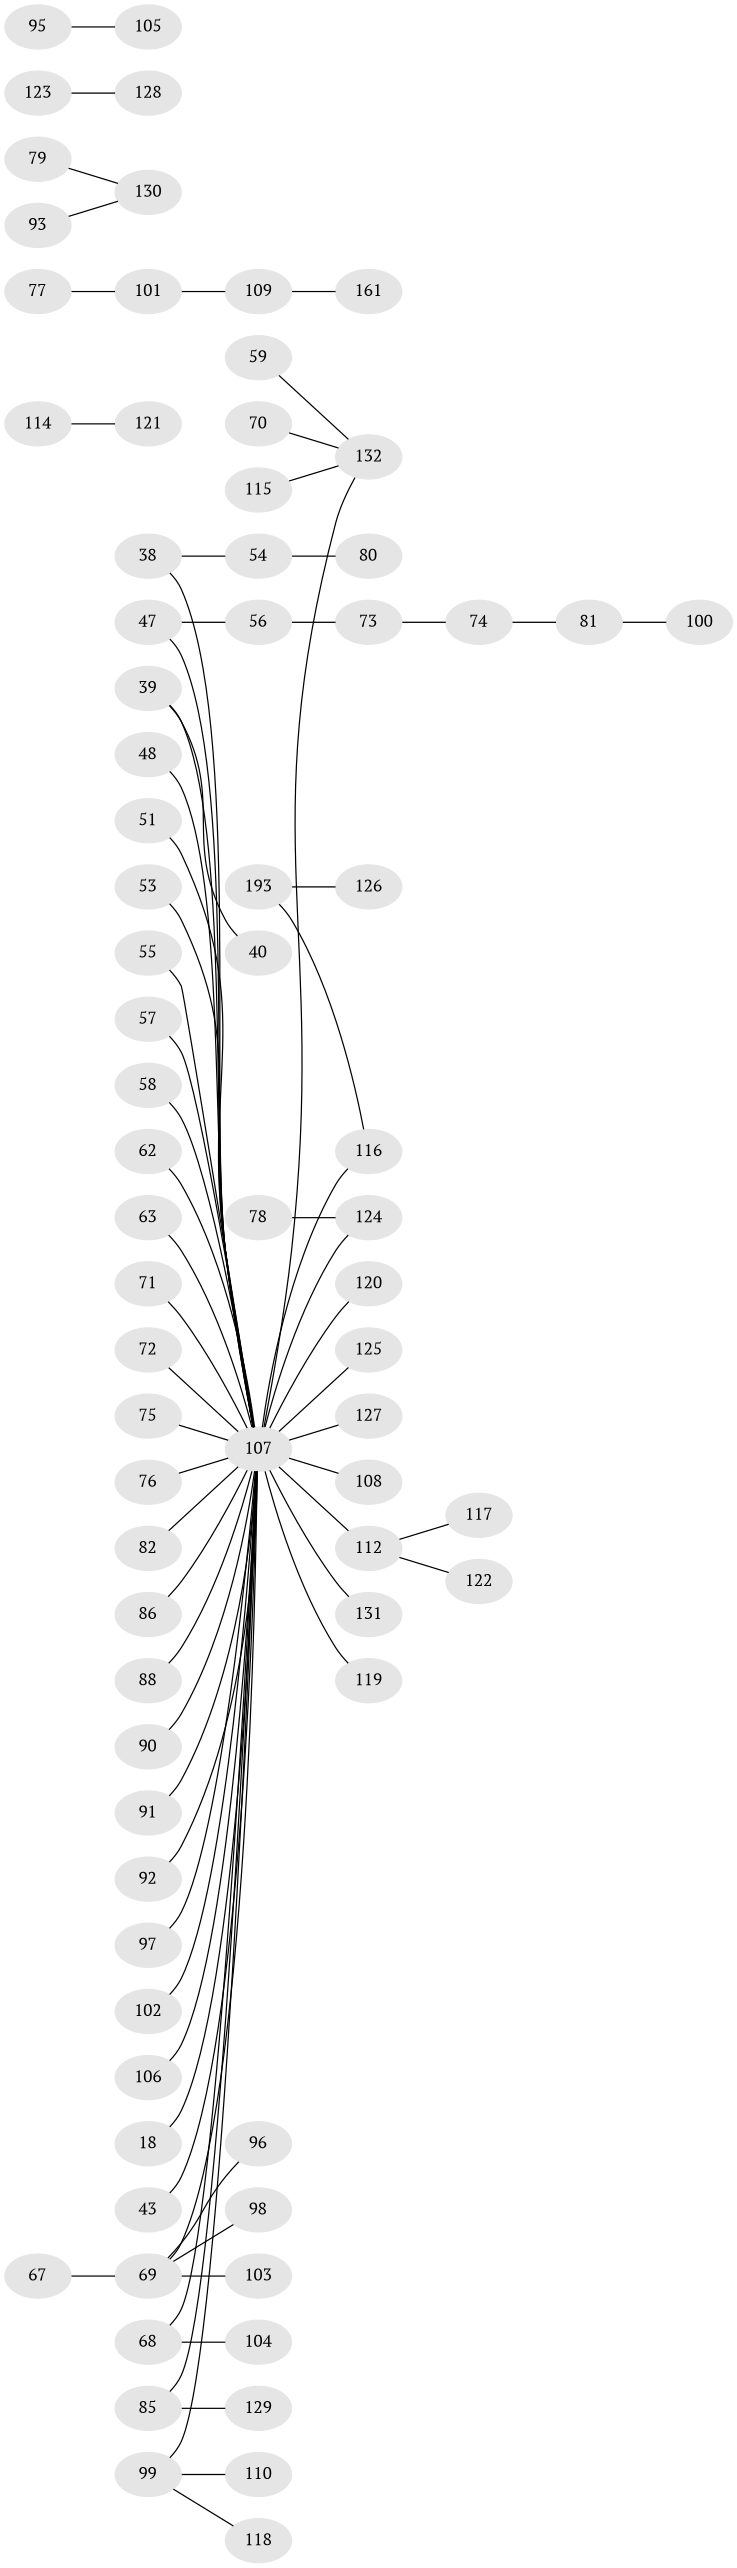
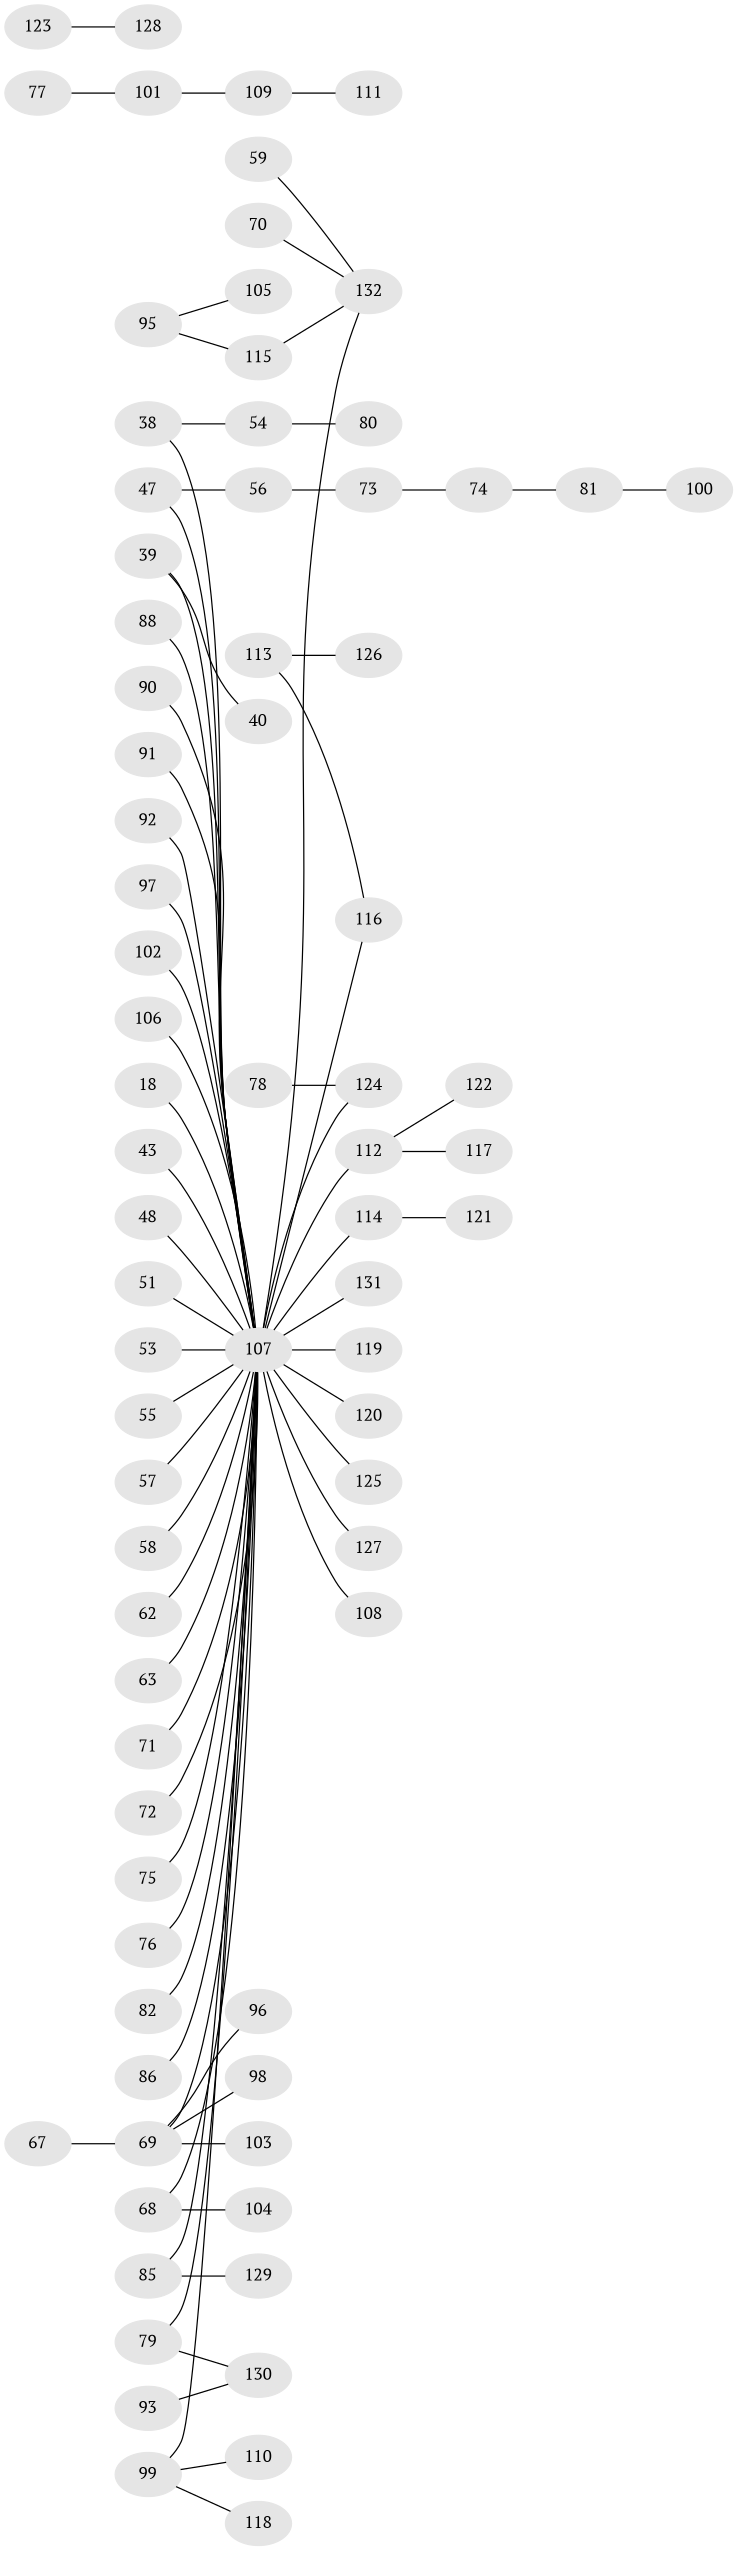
(369, 292) -> (369, 93)
none -> (204, 341)
(258, 887) -> (258, 655)
none -> (310, 1282)
none -> (232, 1852)
